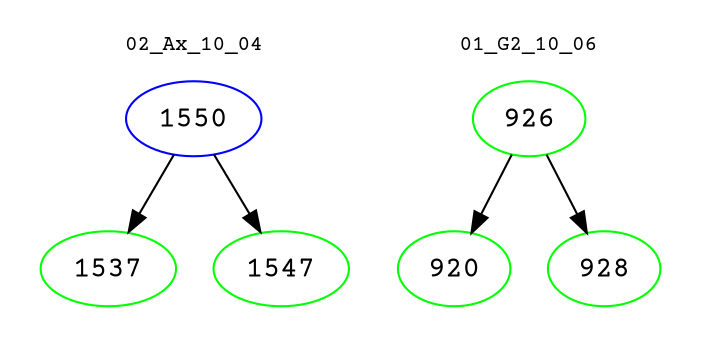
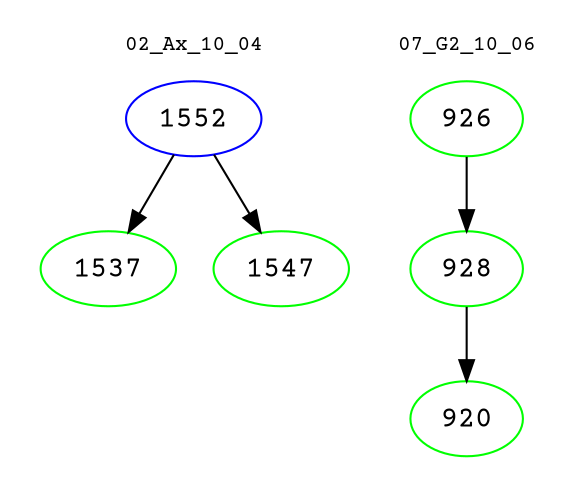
(529, 45) -> (468, 45)
(194, 119) -> (194, 119)
(496, 184) -> (467, 334)
